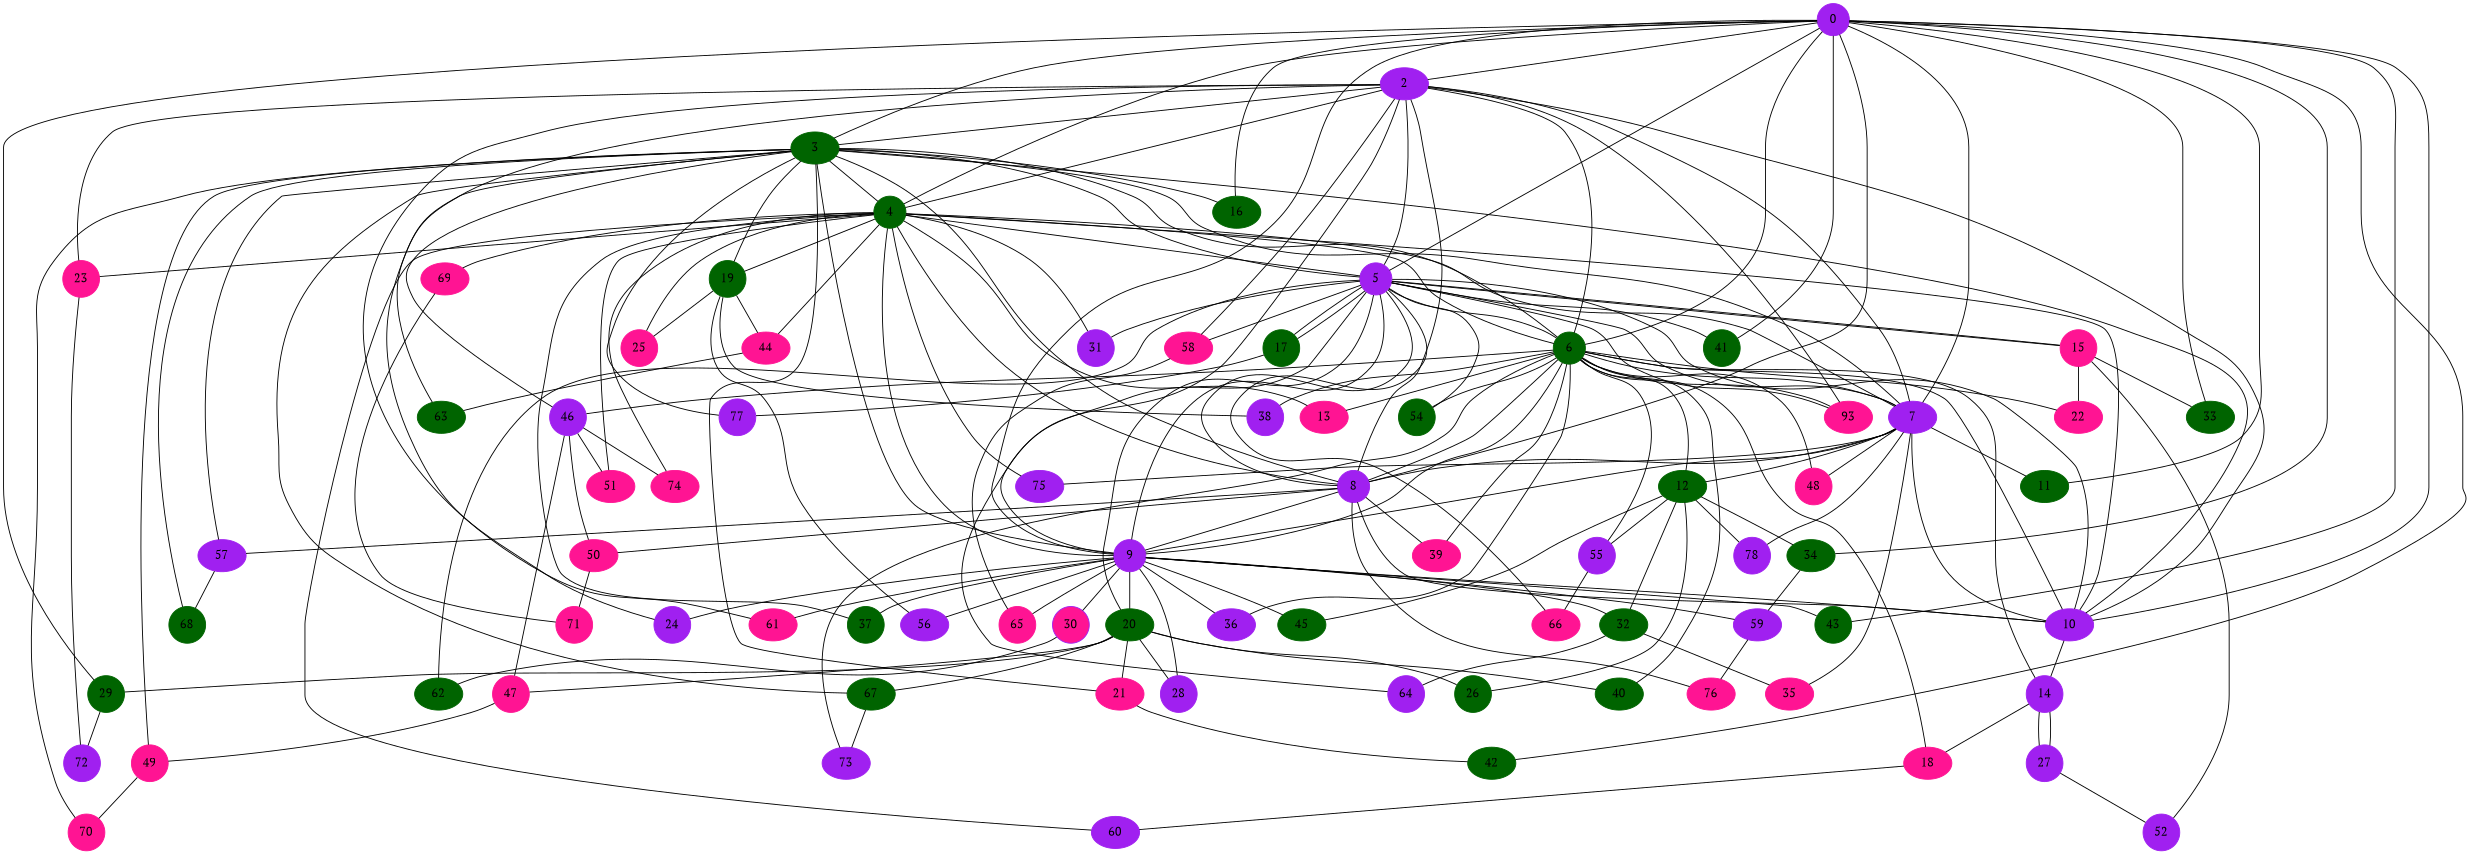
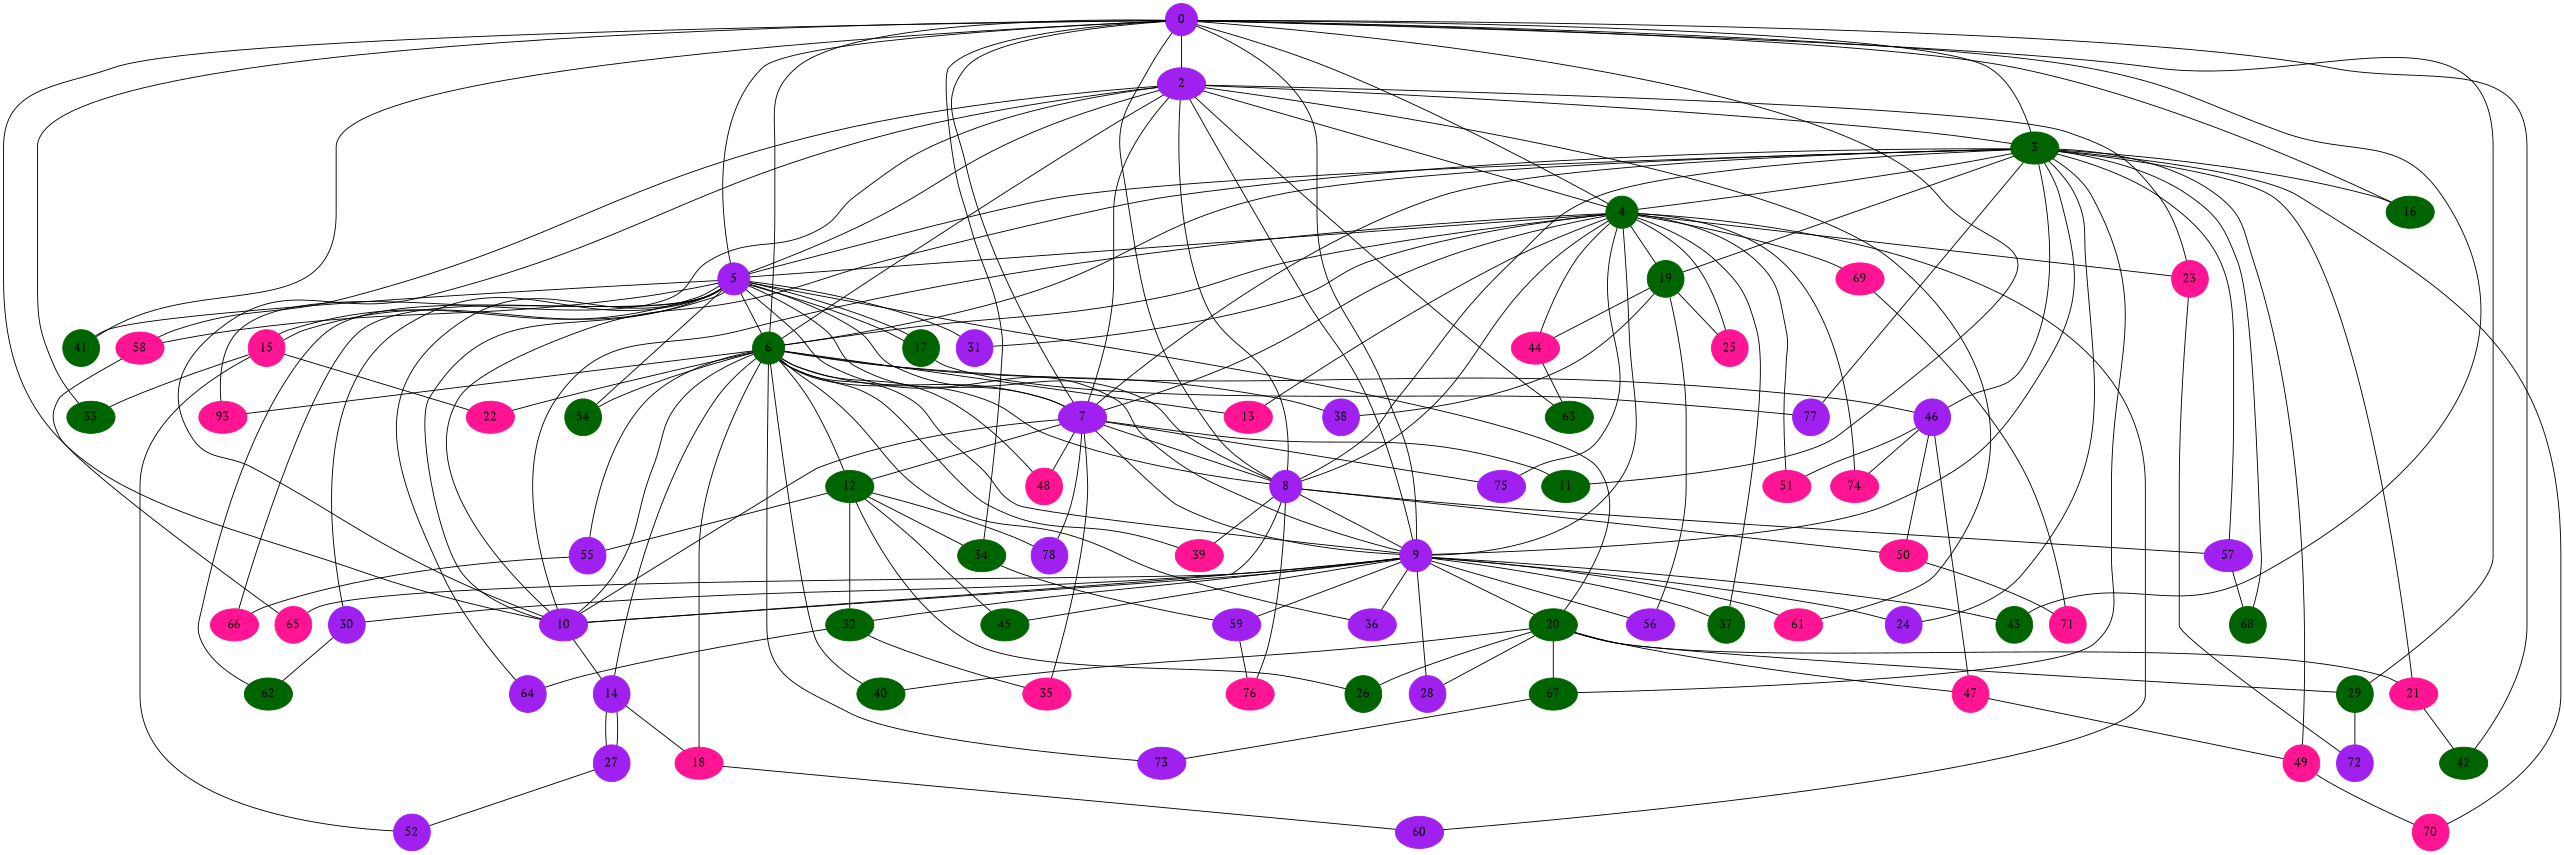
(1611, 346) -> (415, 322)
(1071, 625) -> (347, 625)
